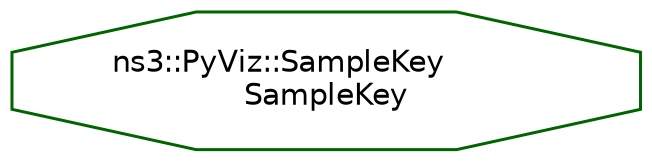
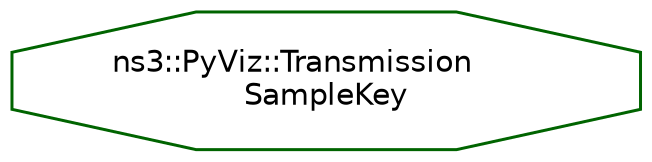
(326, 81) -> (326, 81)
